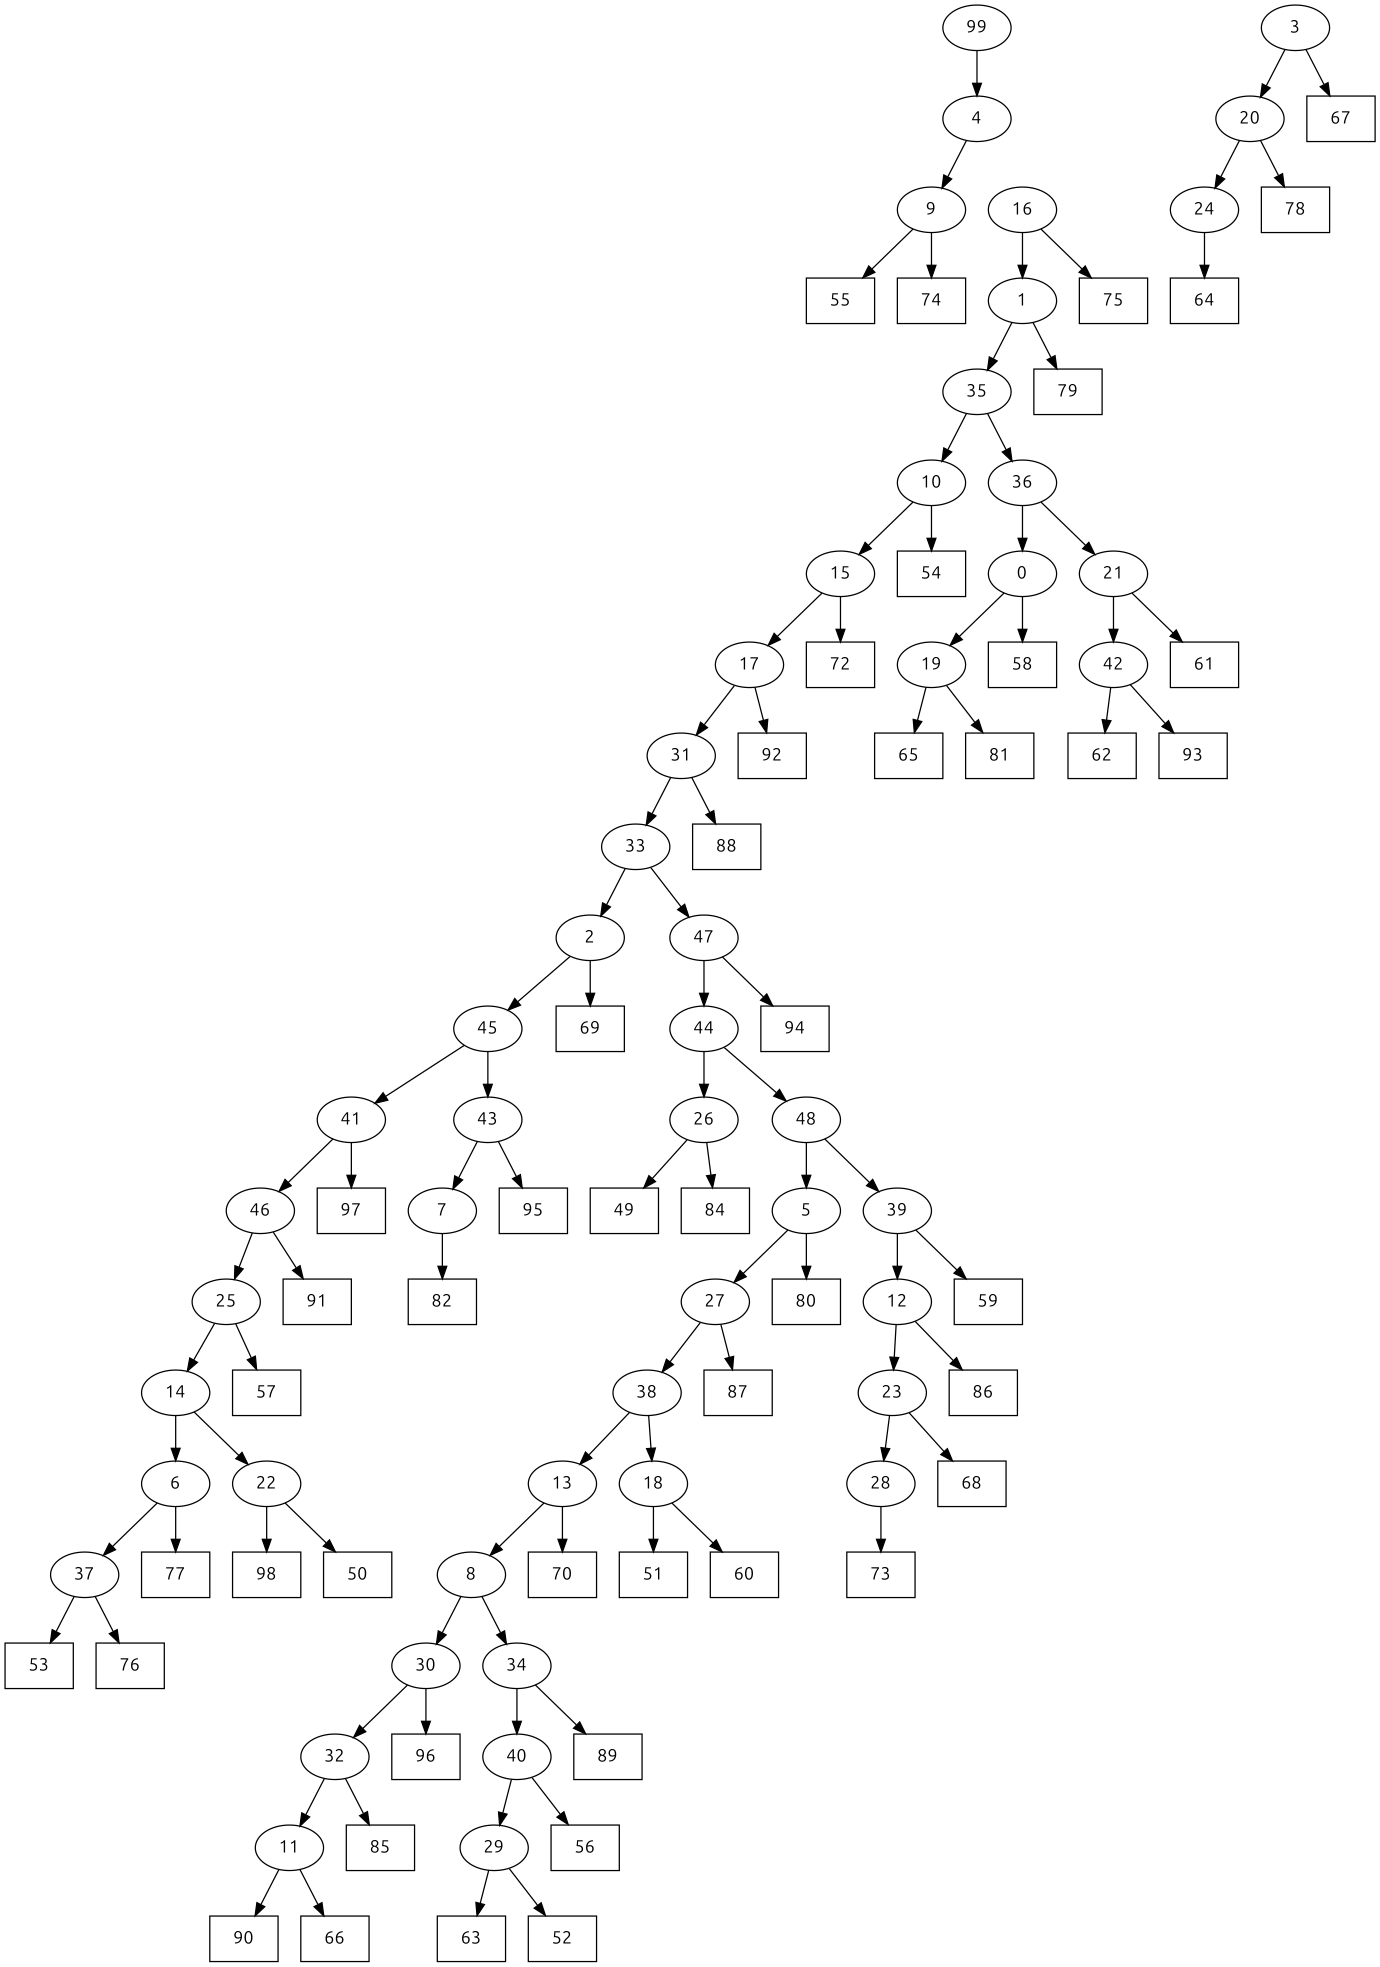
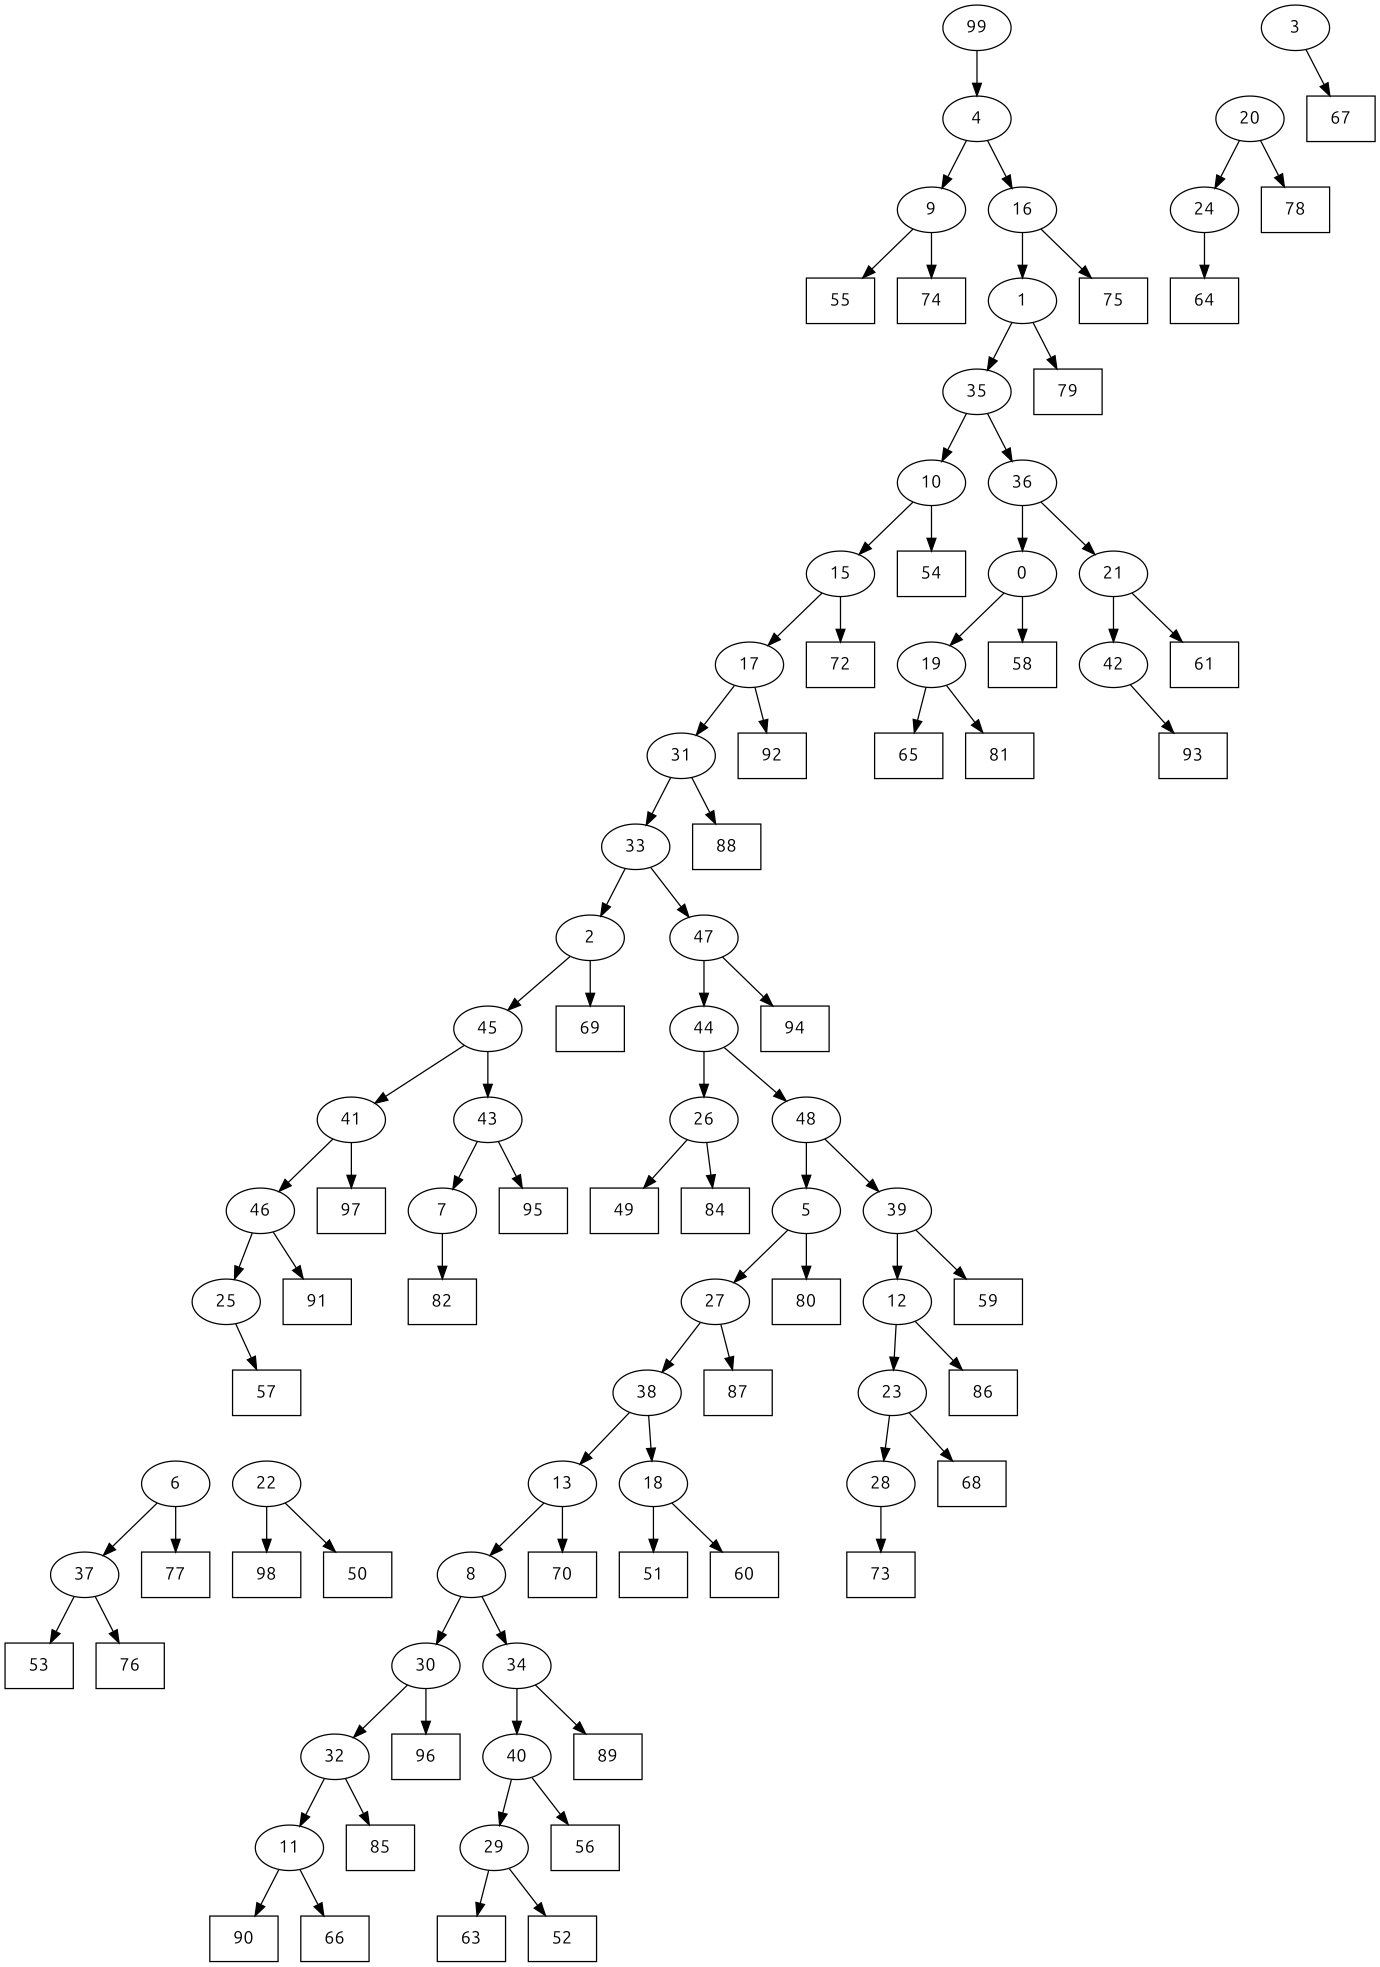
(1276, 68) -> none
none -> (997, 159)
(1102, 756) -> none
(176, 1393) -> none
